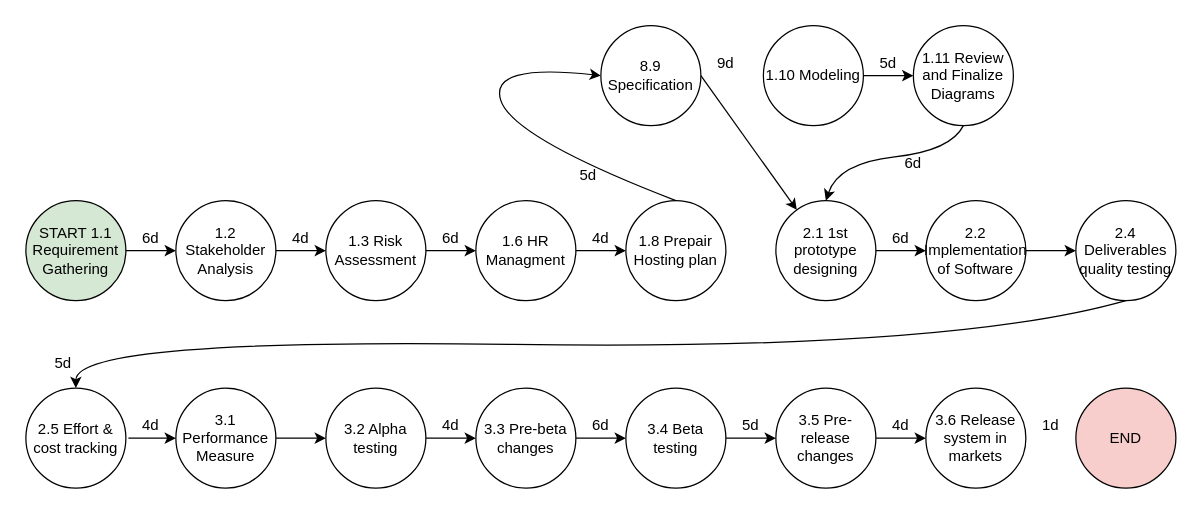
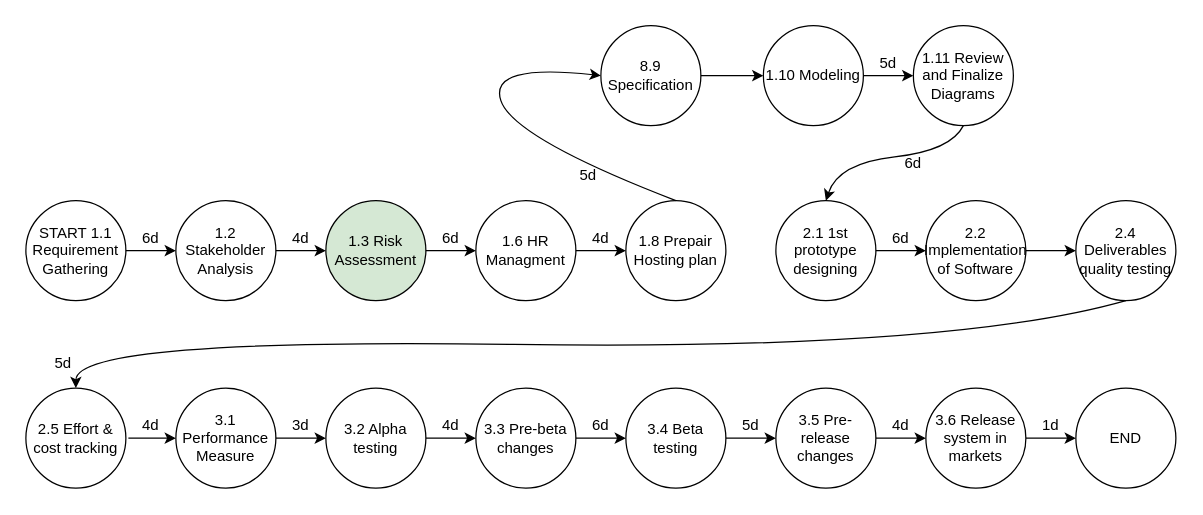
(726, 63) -> none
(746, 139) -> (728, 76)
(76, 251) -> (76, 251)
(376, 251) -> (376, 251)
none -> (301, 426)
none -> (1047, 438)
(1126, 438) -> (1126, 438)
